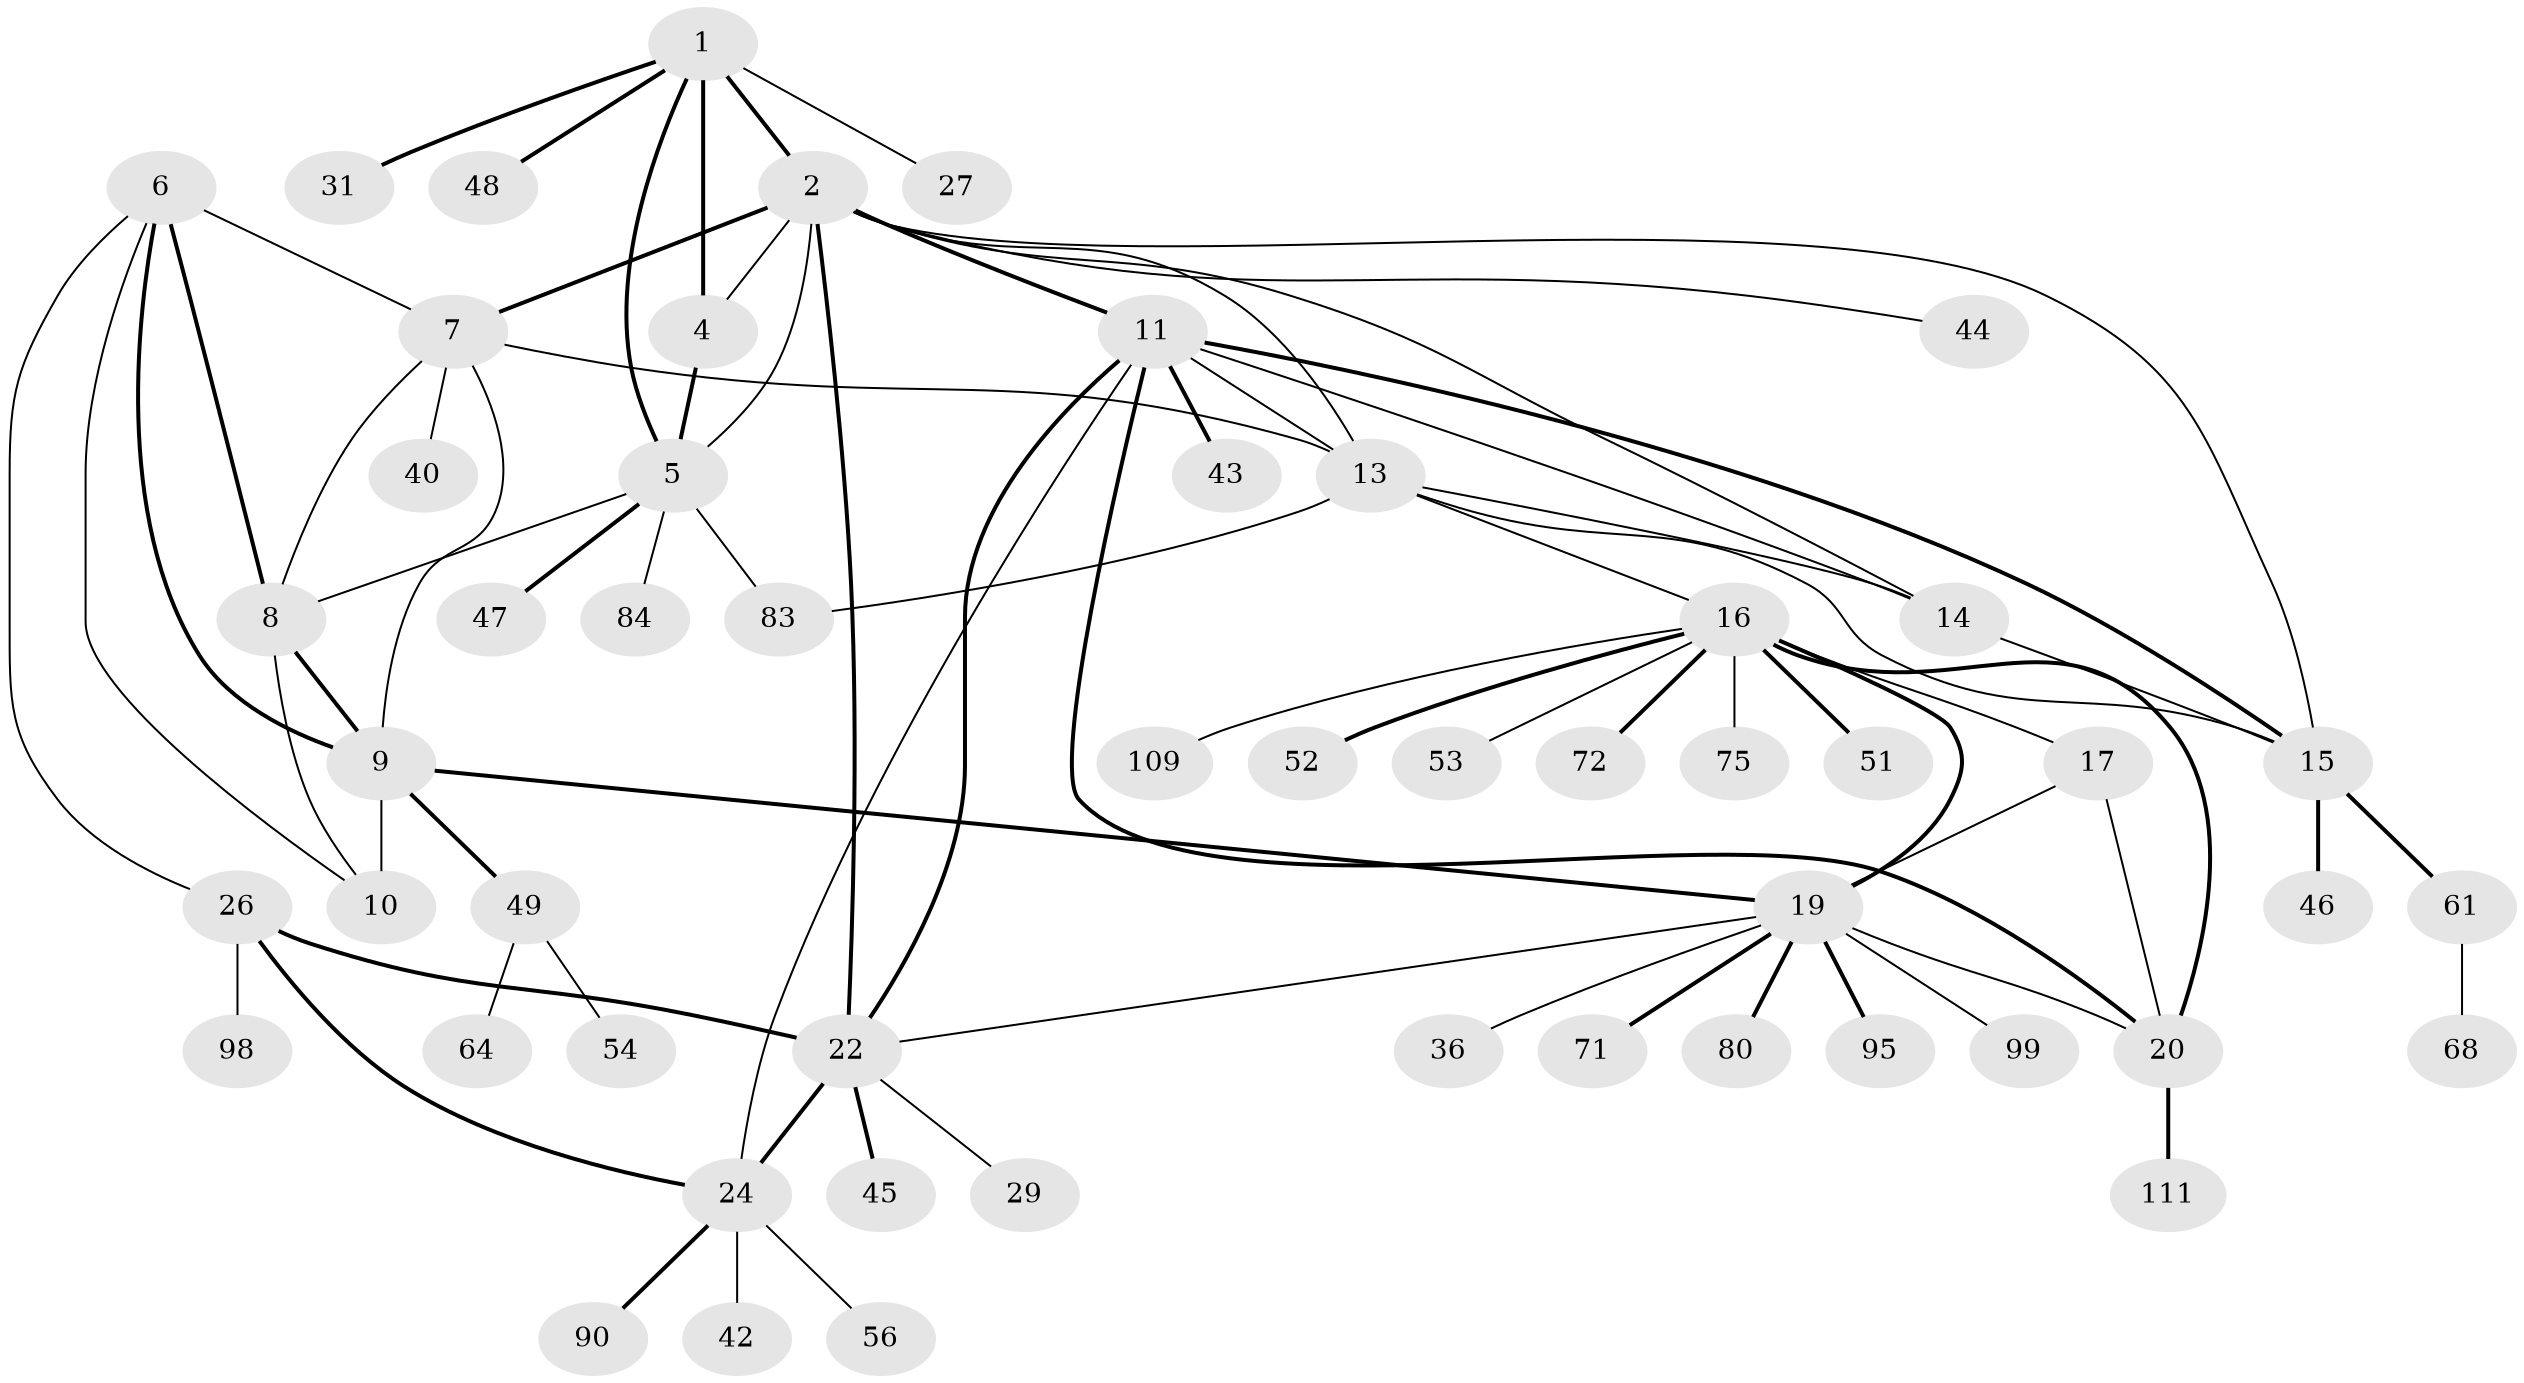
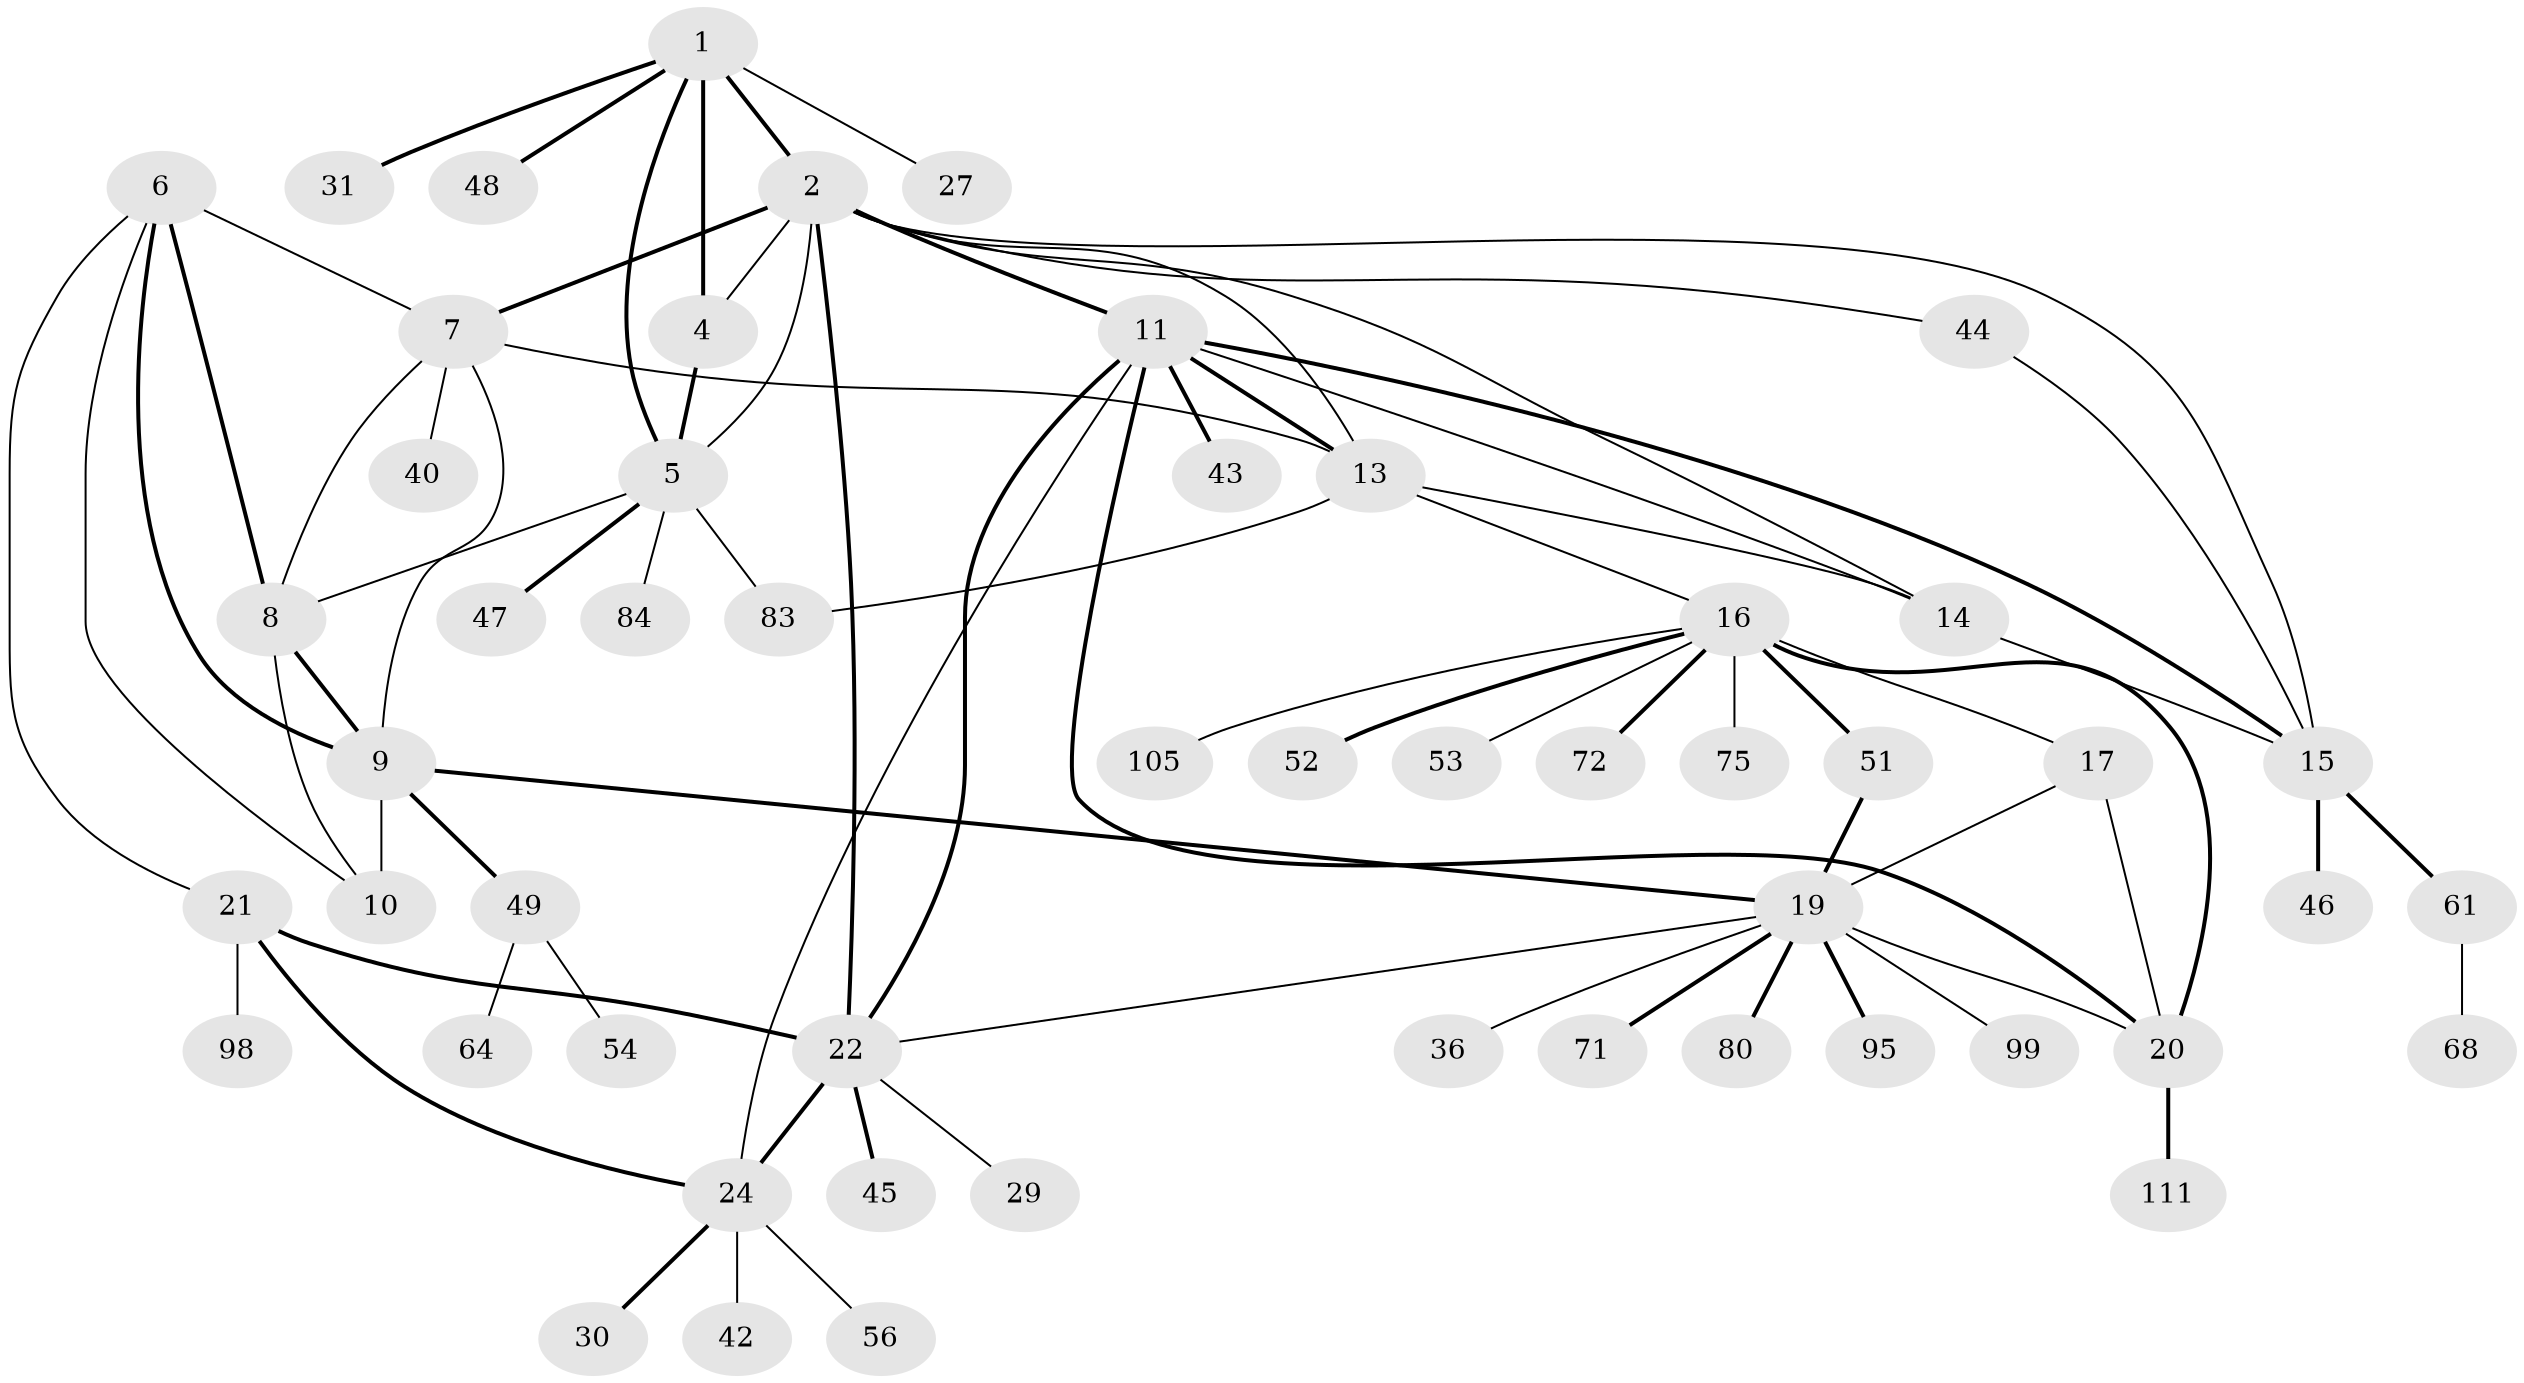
(1262, 404) -> (1262, 404)
(1845, 621) -> (2184, 522)
(1954, 735) -> (1844, 835)
(1155, 763) -> (1155, 763)
(237, 907) -> (237, 907)
(593, 1339) -> (593, 1339)
